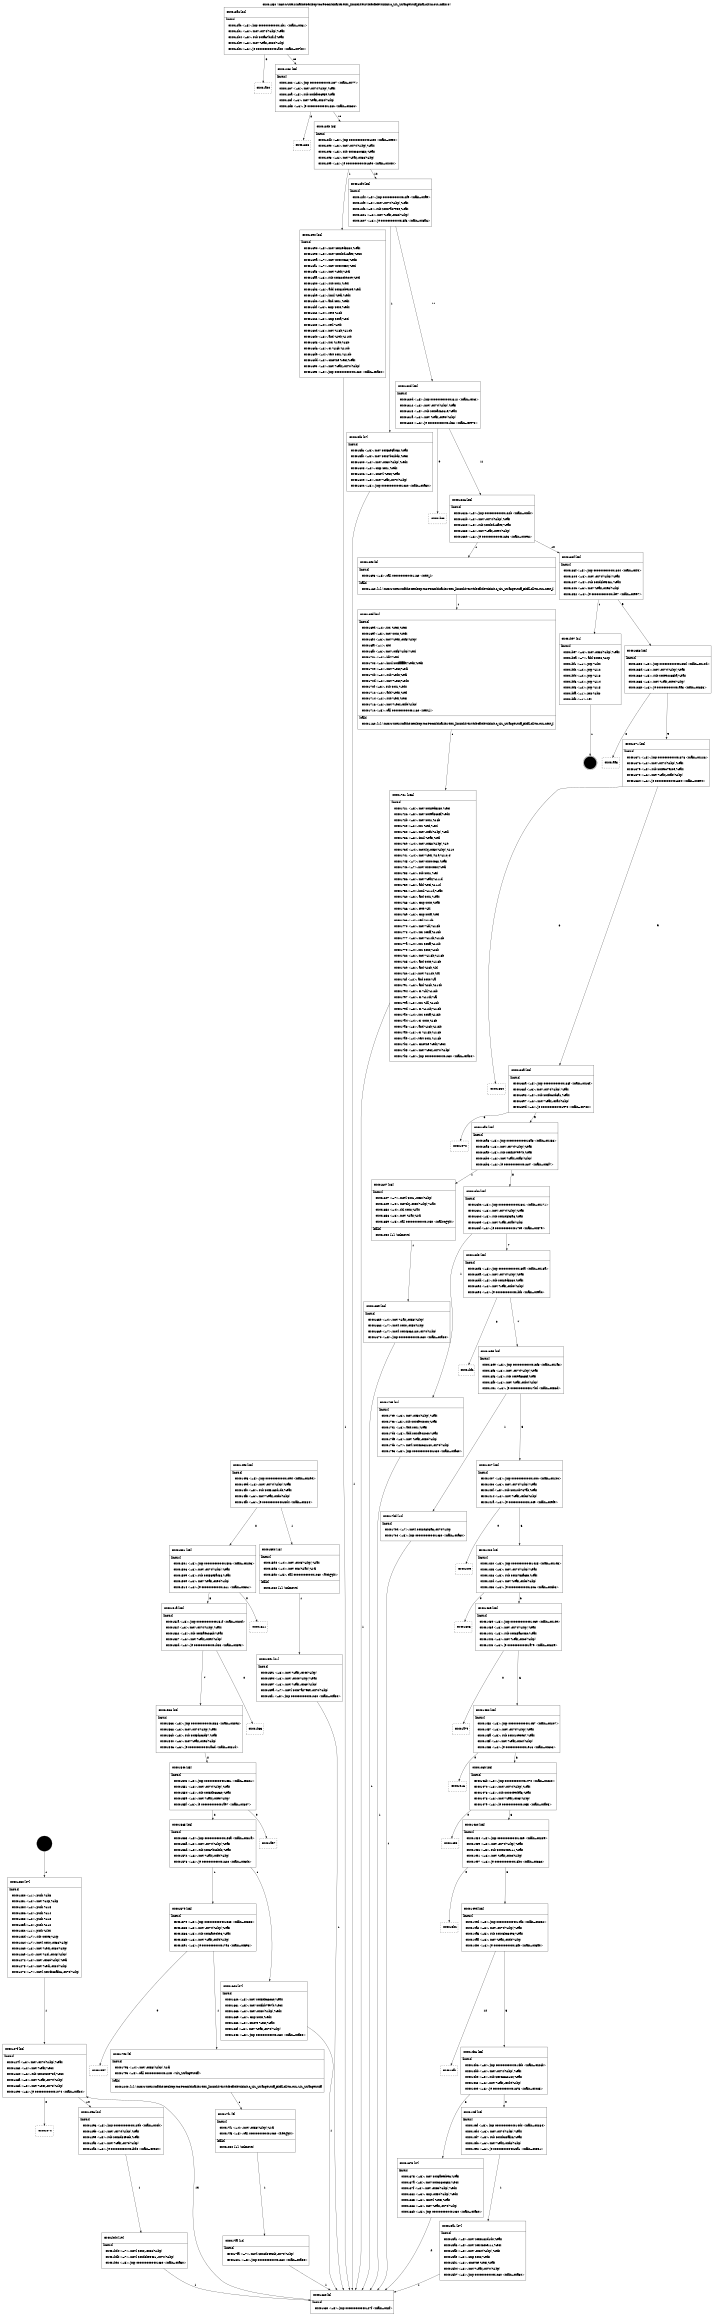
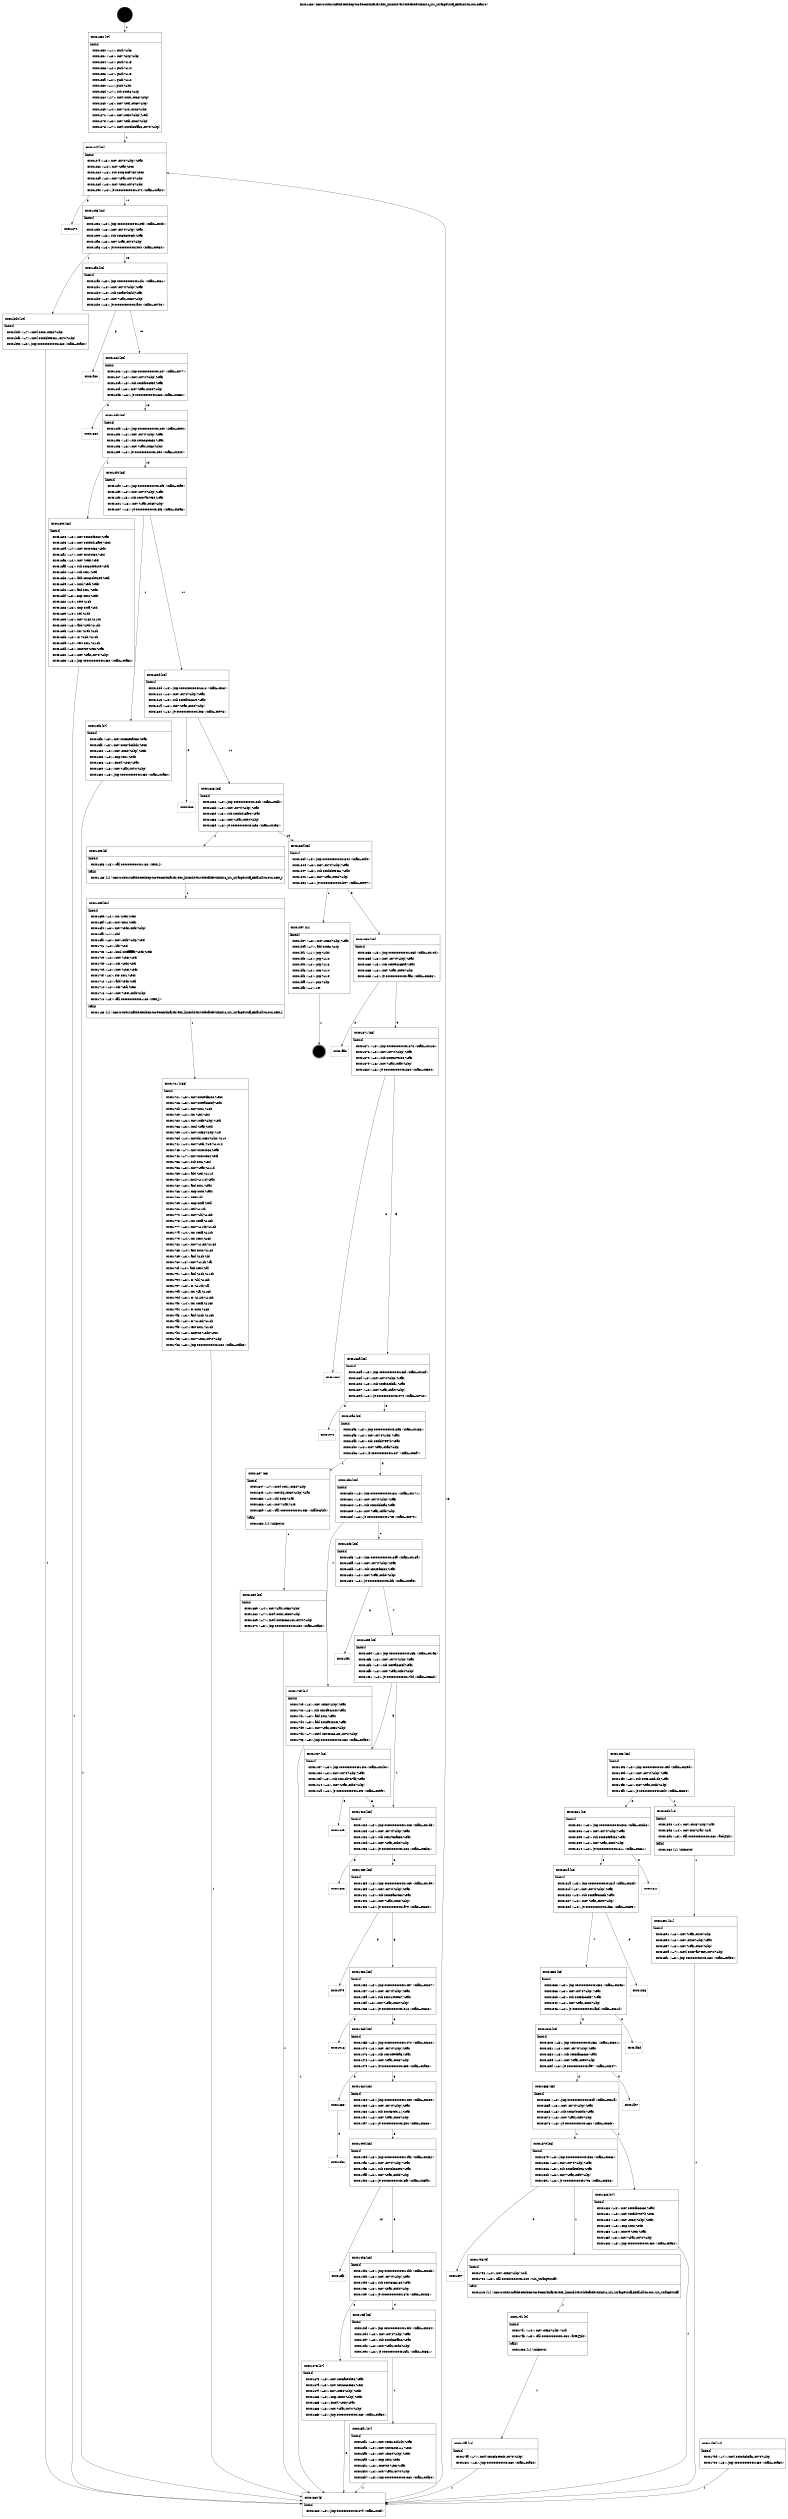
none -> (125, 257)
(470, 1452) -> (395, 1744)
(453, 1892) -> (337, 2133)
none -> (634, 2048)
